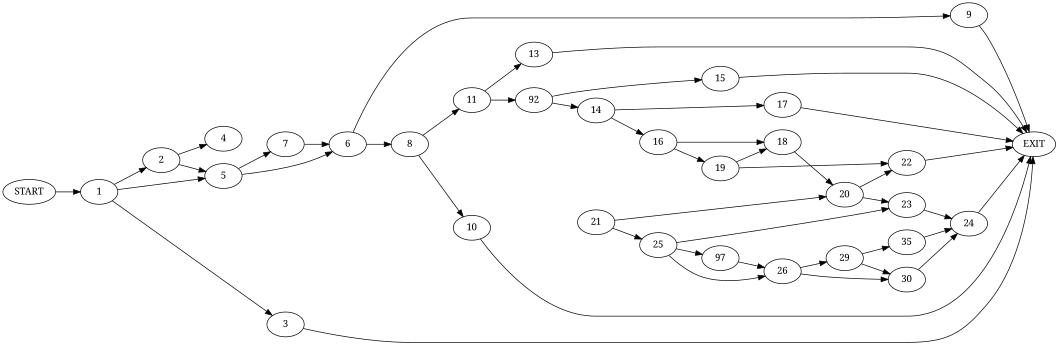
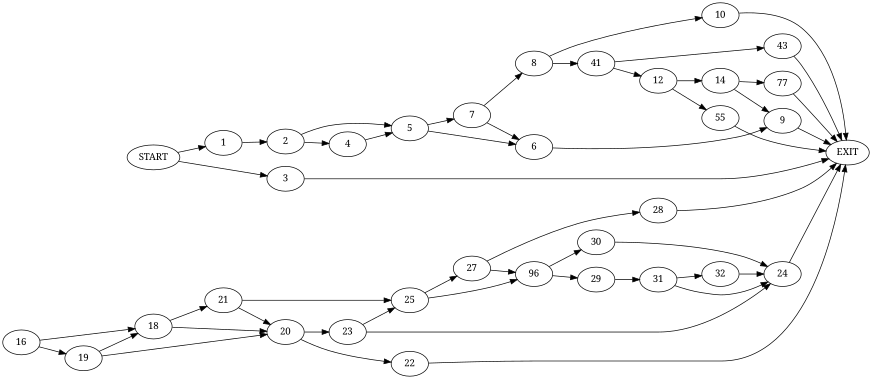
(534, 55) -> (783, 46)
(720, 79) -> (720, 118)
(472, 100) -> (596, 64)
(534, 100) -> (658, 81)
(783, 105) -> (783, 84)
(624, 125) -> (749, 99)
(375, 144) -> (500, 92)
(803, 166) -> (181, 346)
(158, 184) -> (375, 137)
none -> (658, 211)
(780, 227) -> (376, 318)
(907, 242) -> (658, 280)
(189, 256) -> (220, 168)
(720, 258) -> (472, 269)
(872, 268) -> none
(783, 271) -> (534, 274)
none -> (720, 274)
none -> (185, 315)
